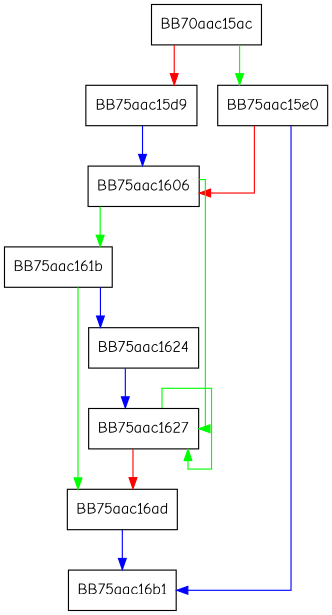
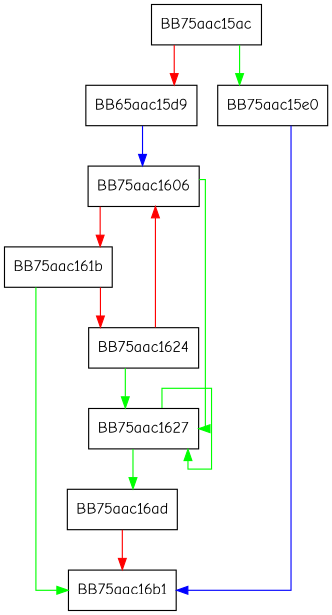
(206, 25) -> (206, 25)
(141, 105) -> (141, 105)
(254, 181) -> (155, 273)
(100, 221) -> (100, 221)
(100, 302) -> (100, 302)
(78, 383) -> (36, 449)
(125, 383) -> (125, 383)
(133, 463) -> (133, 463)
(122, 544) -> (122, 544)
